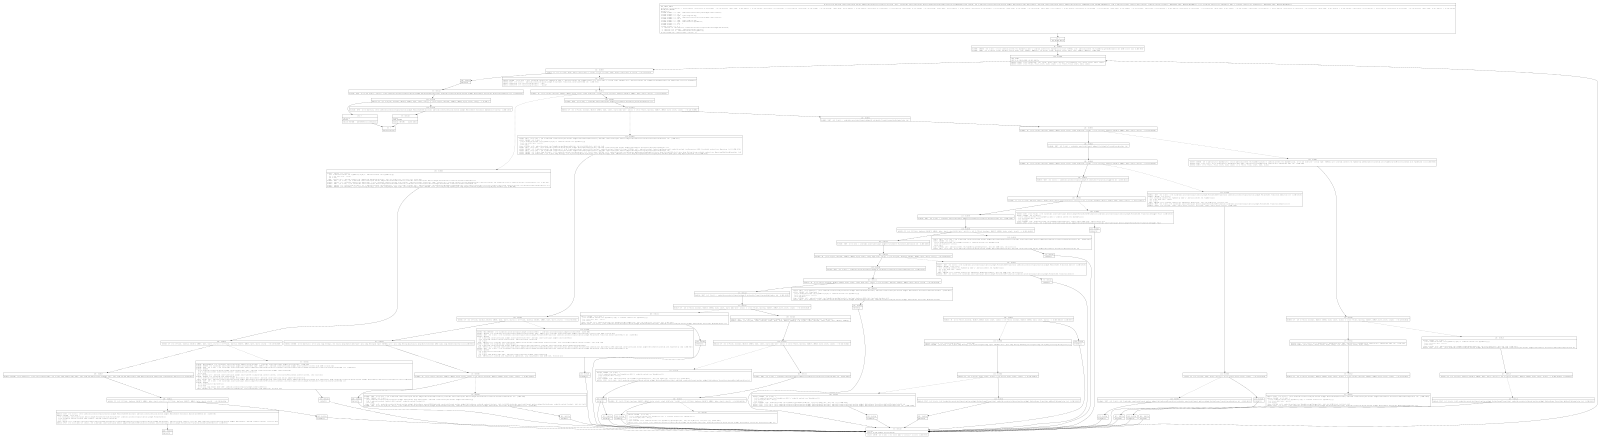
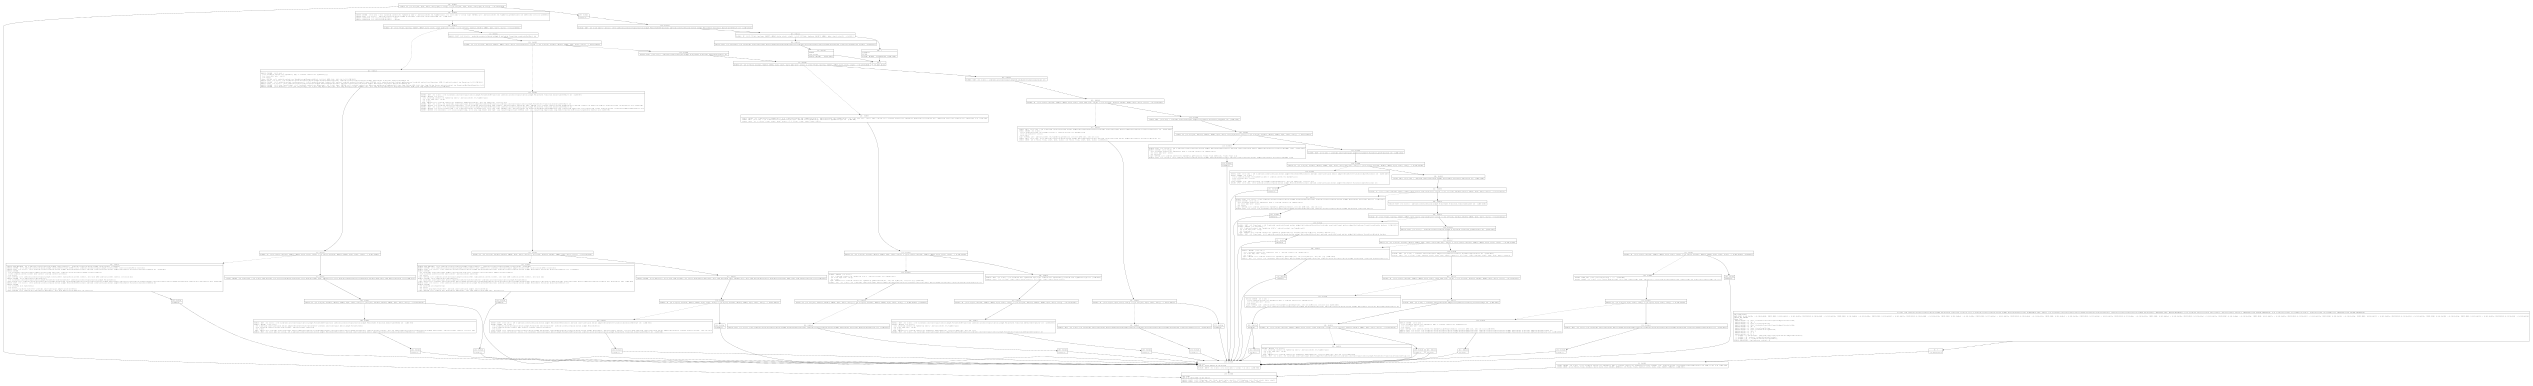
(832, 65) -> (231, 363)
none -> (653, 361)
